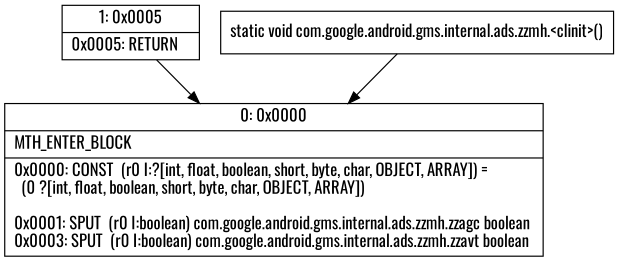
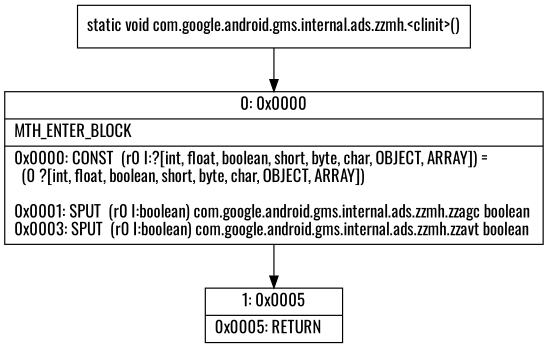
(174, 77) -> (274, 260)
